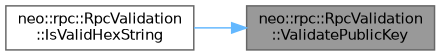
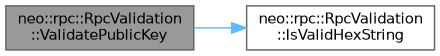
(213, 28) -> (213, 28)
